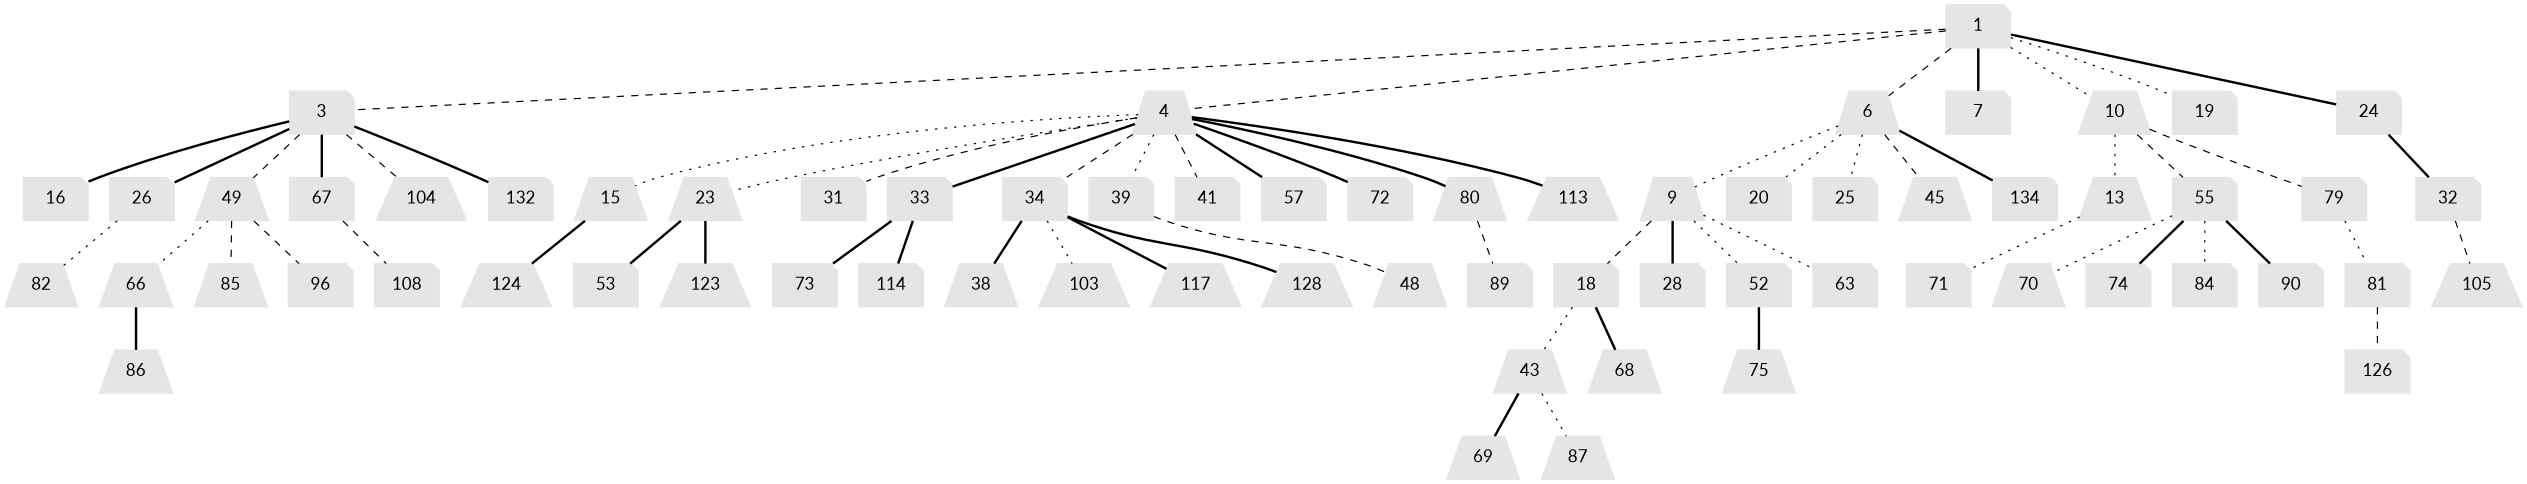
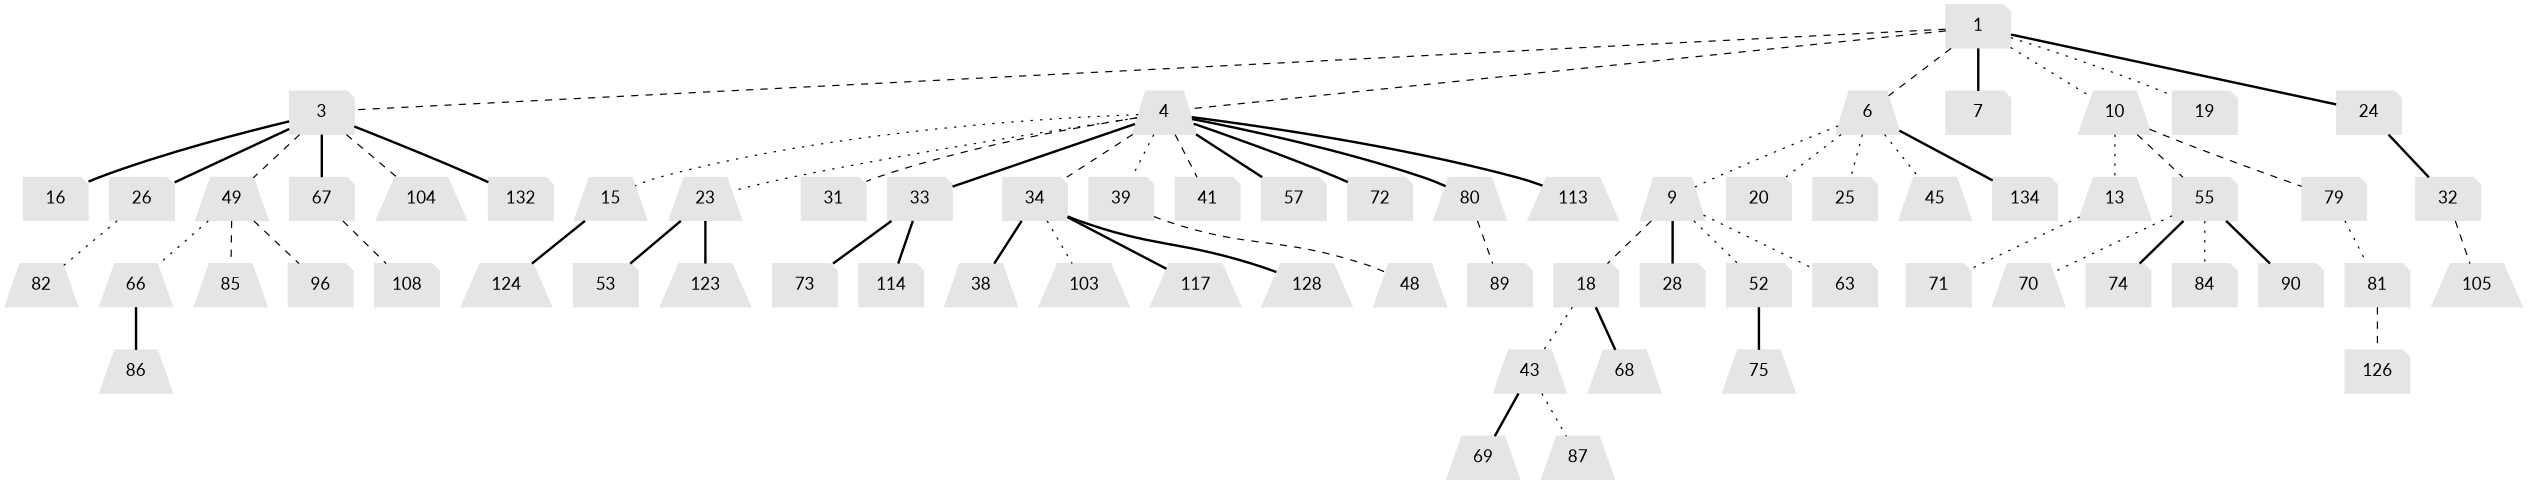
(1902, 156) -> (1902, 156)
